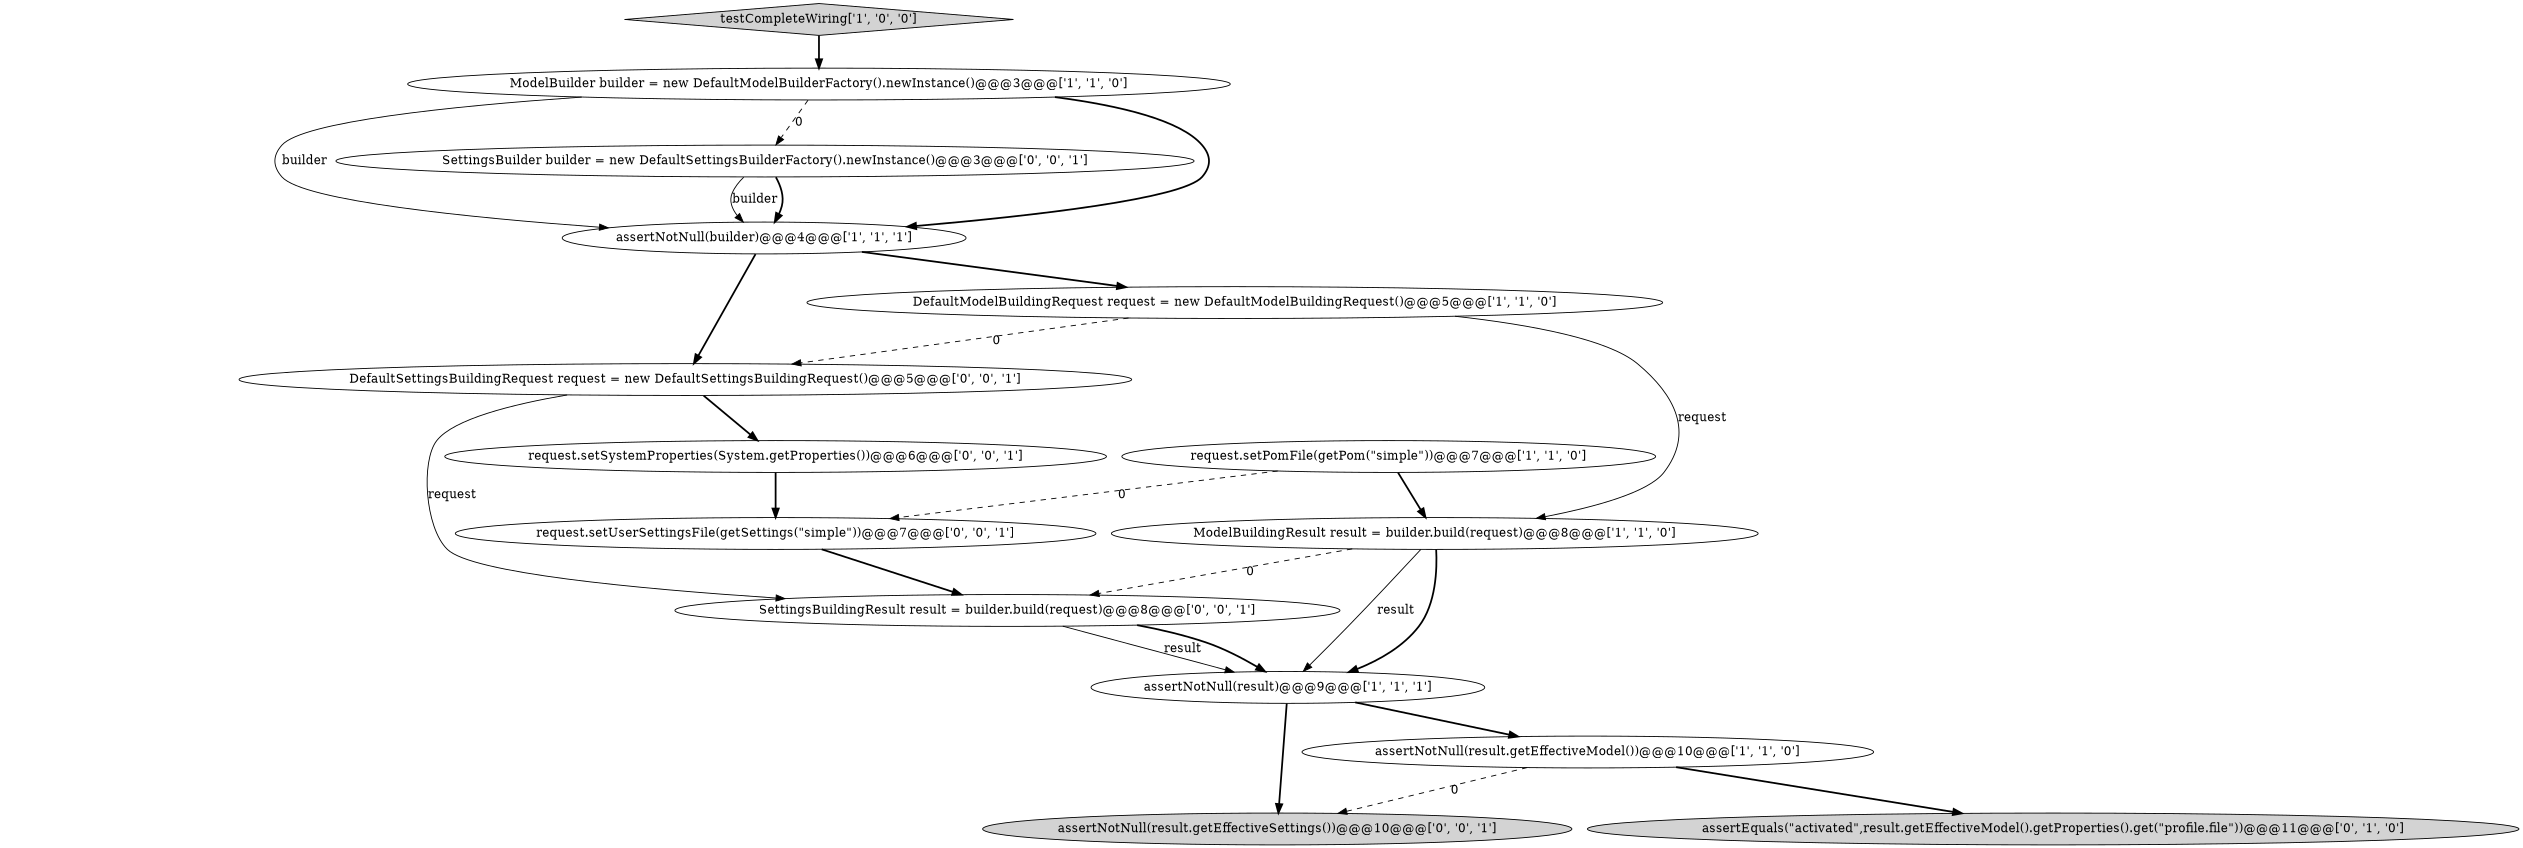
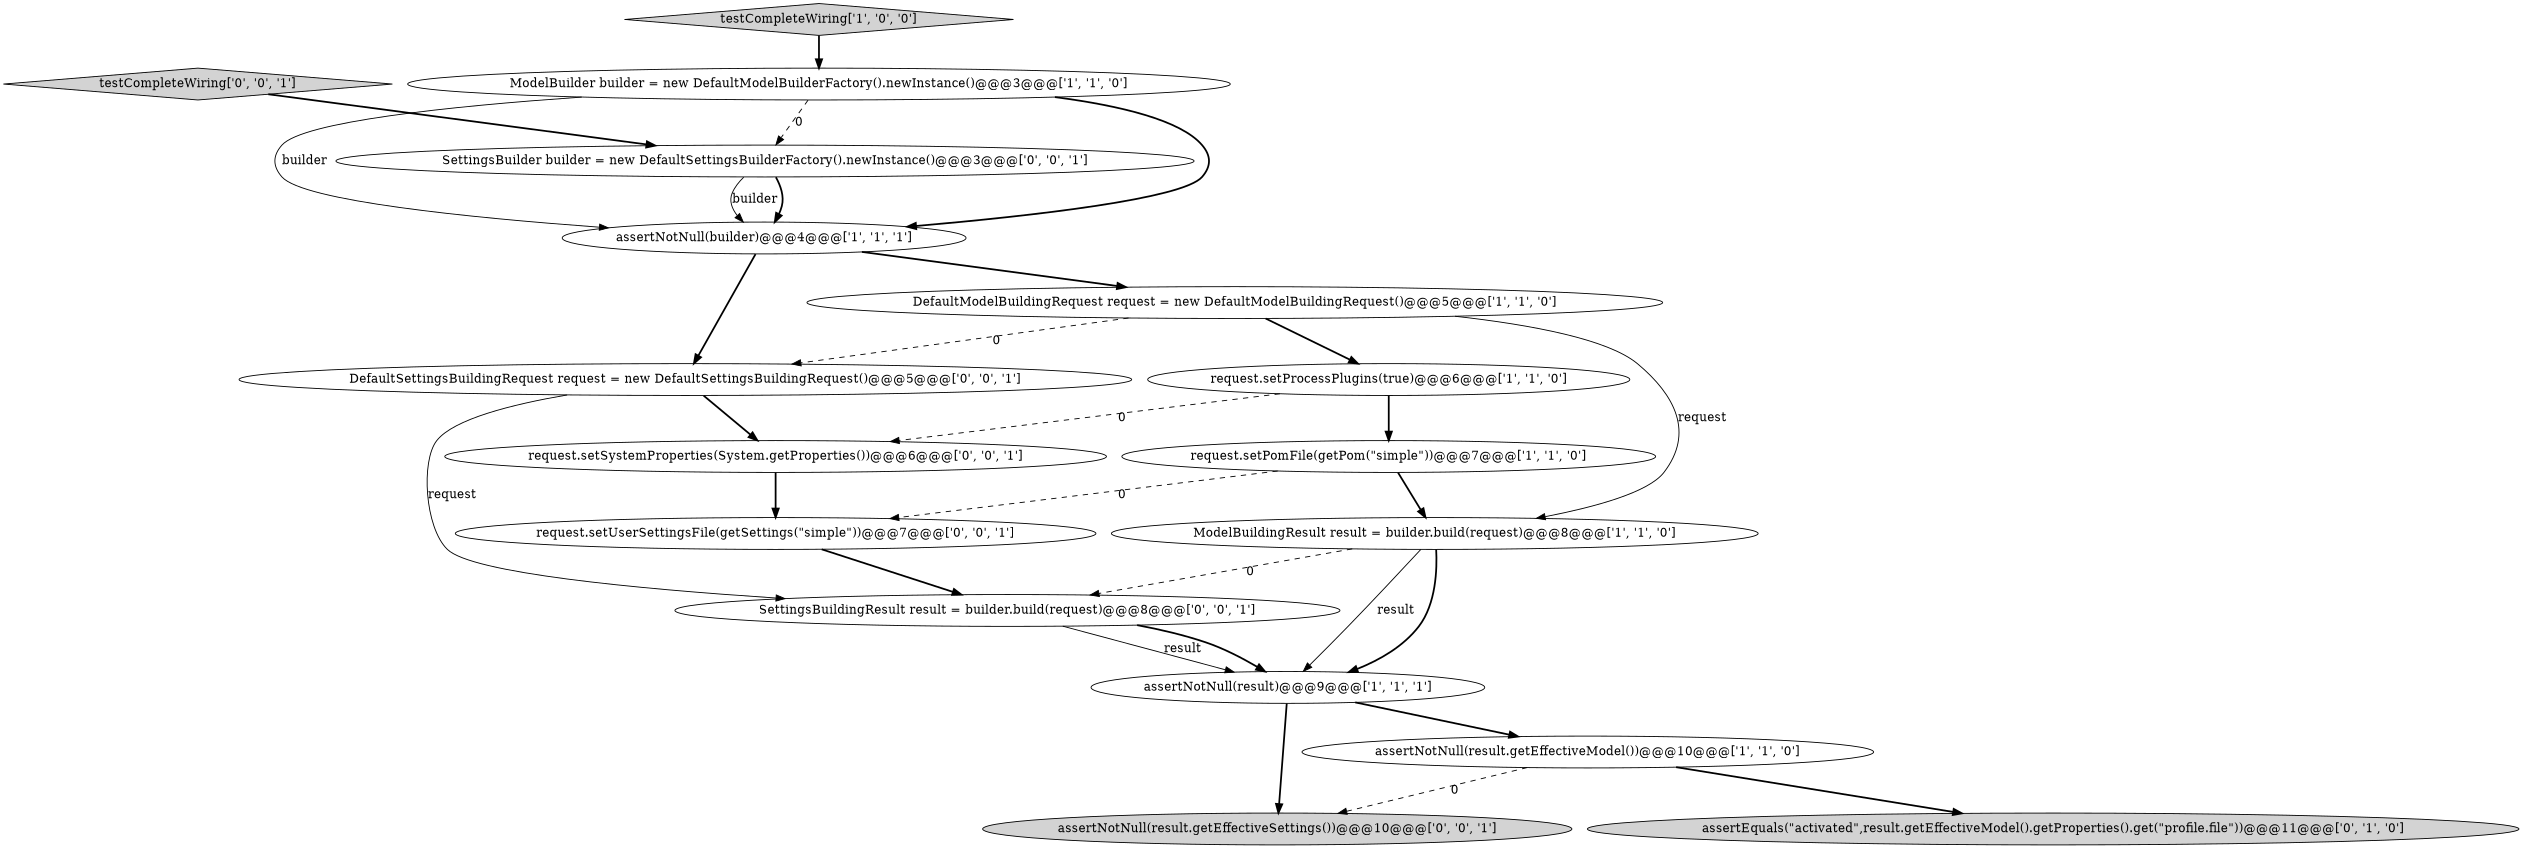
none -> (198, 84)
none -> (1389, 380)
